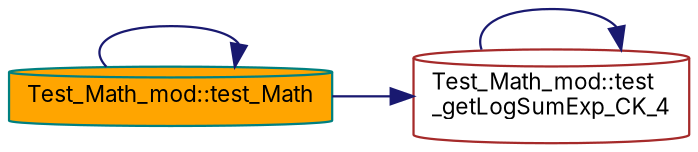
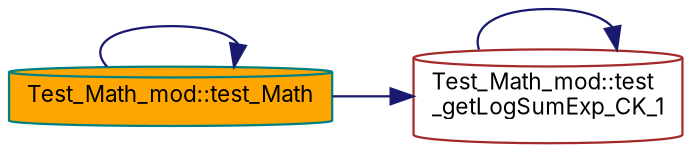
(551, 96) -> (548, 96)
